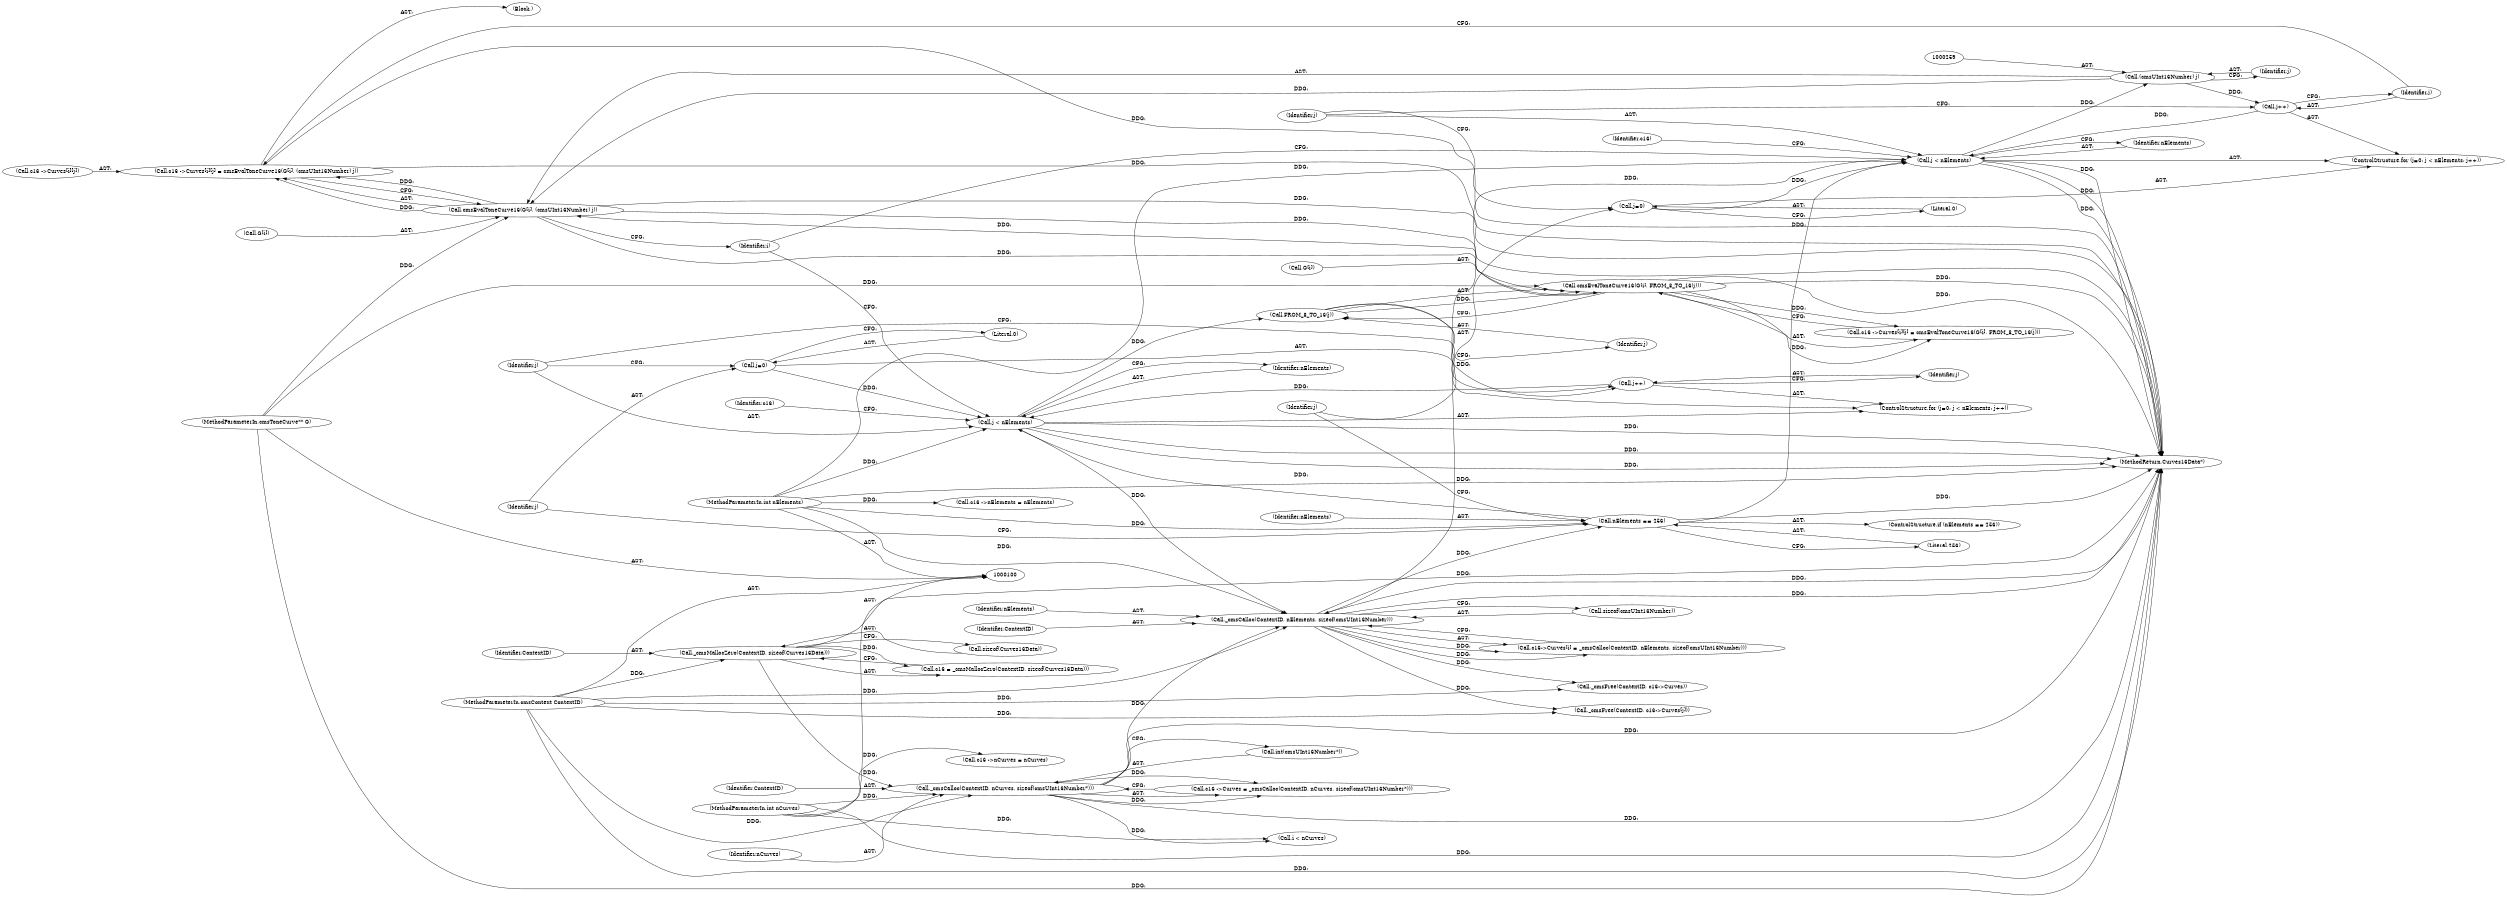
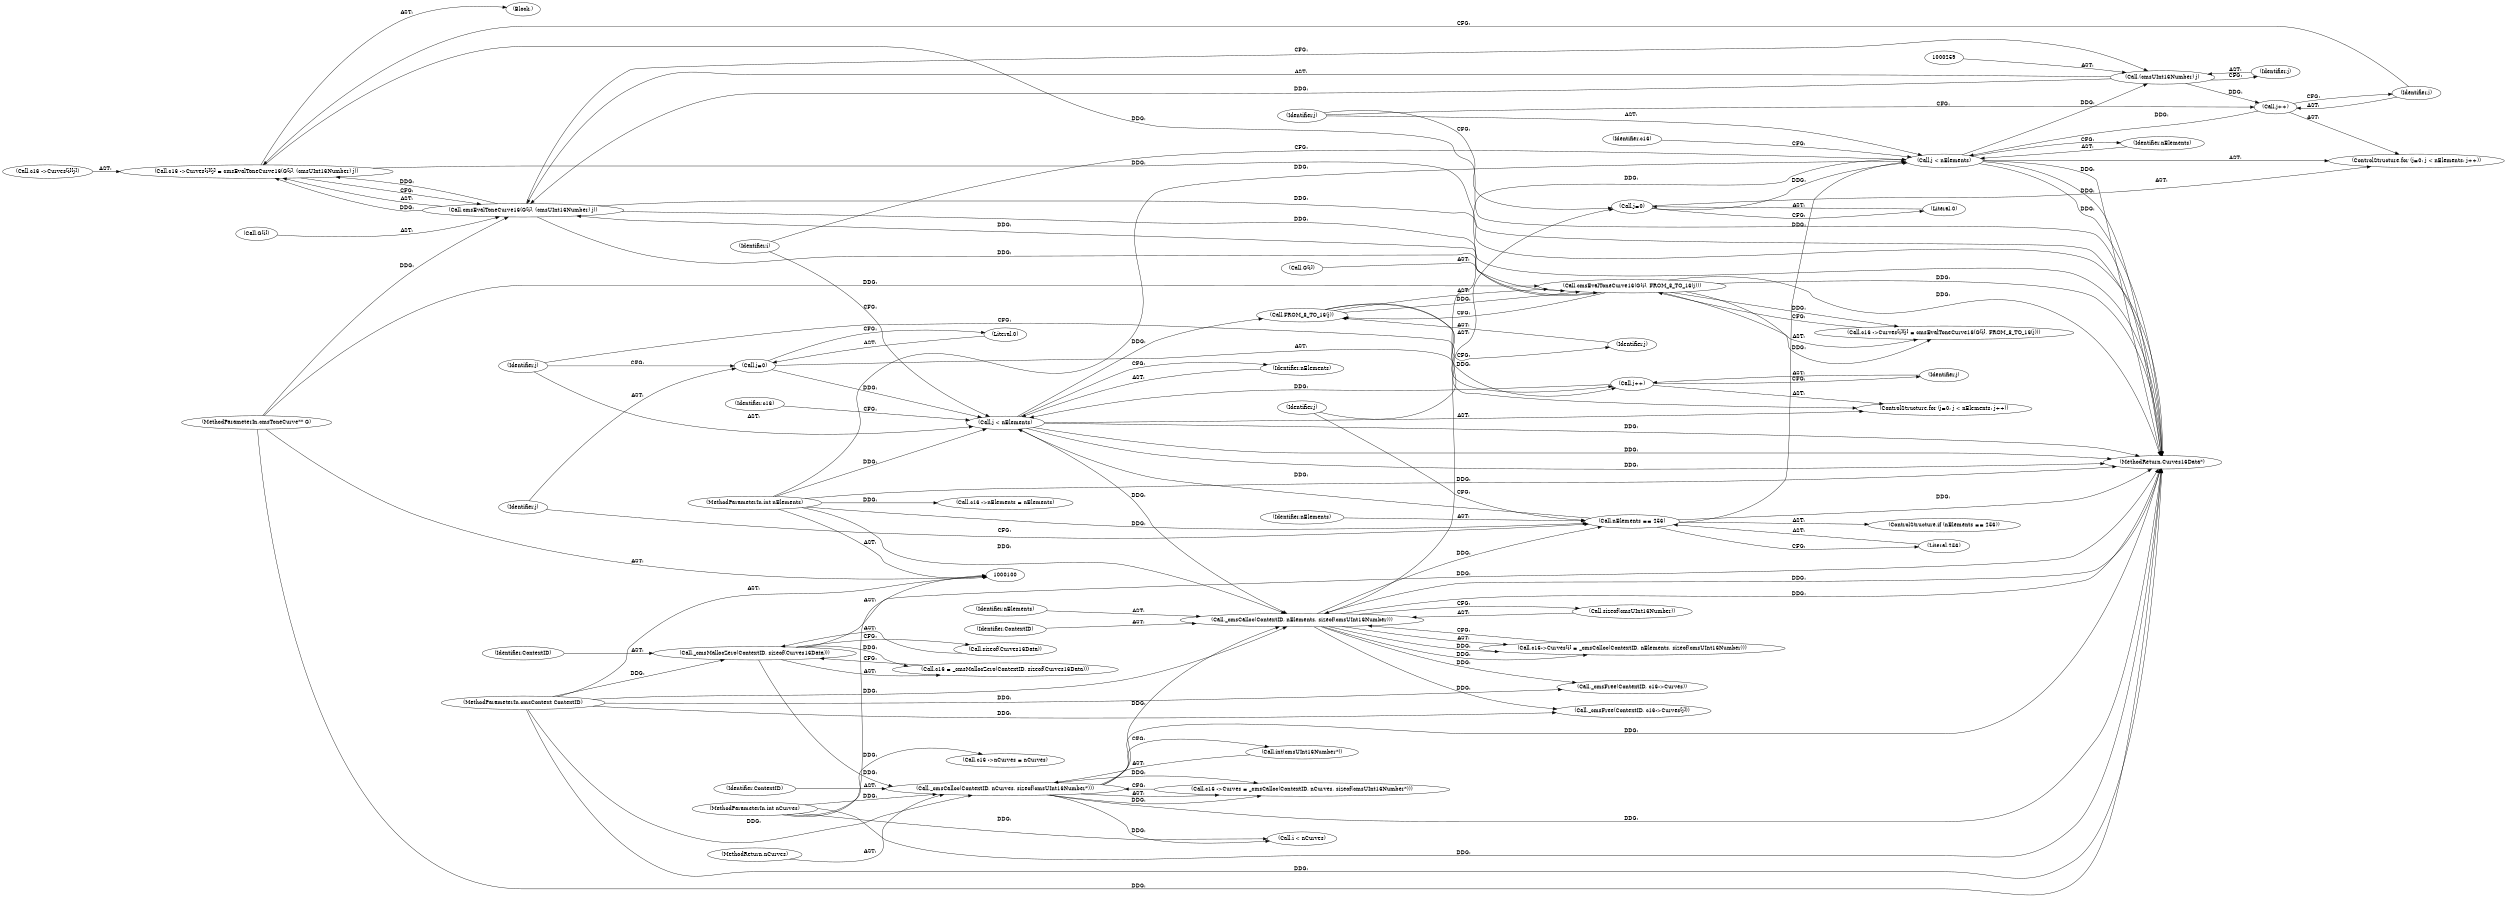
(633, 240) -> (1303, 55)
(755, 855) -> (755, 855)
